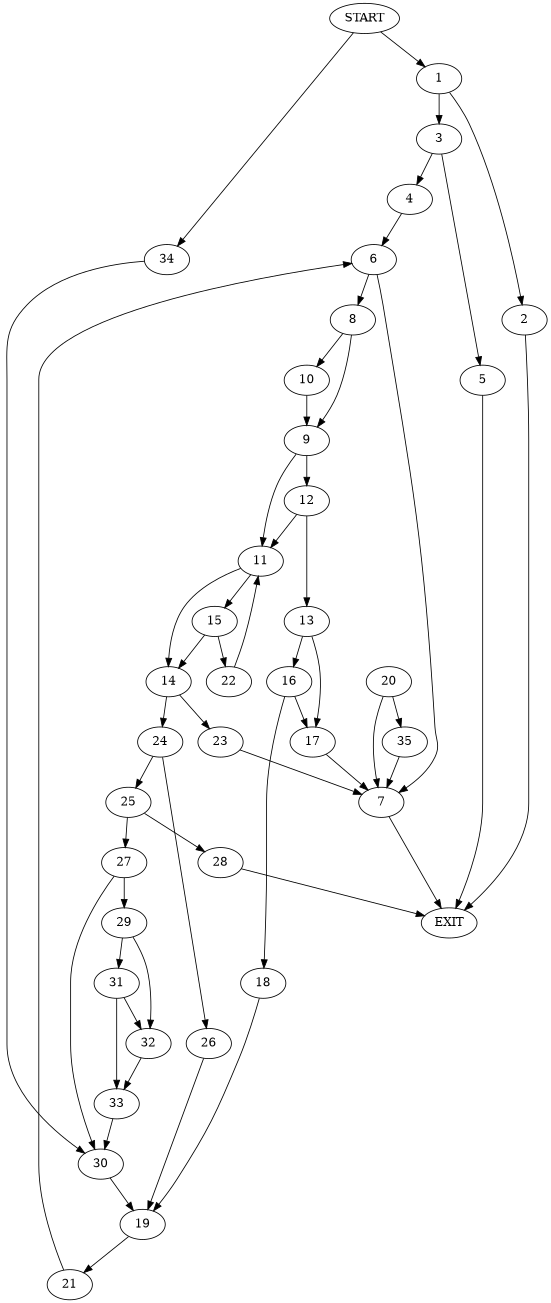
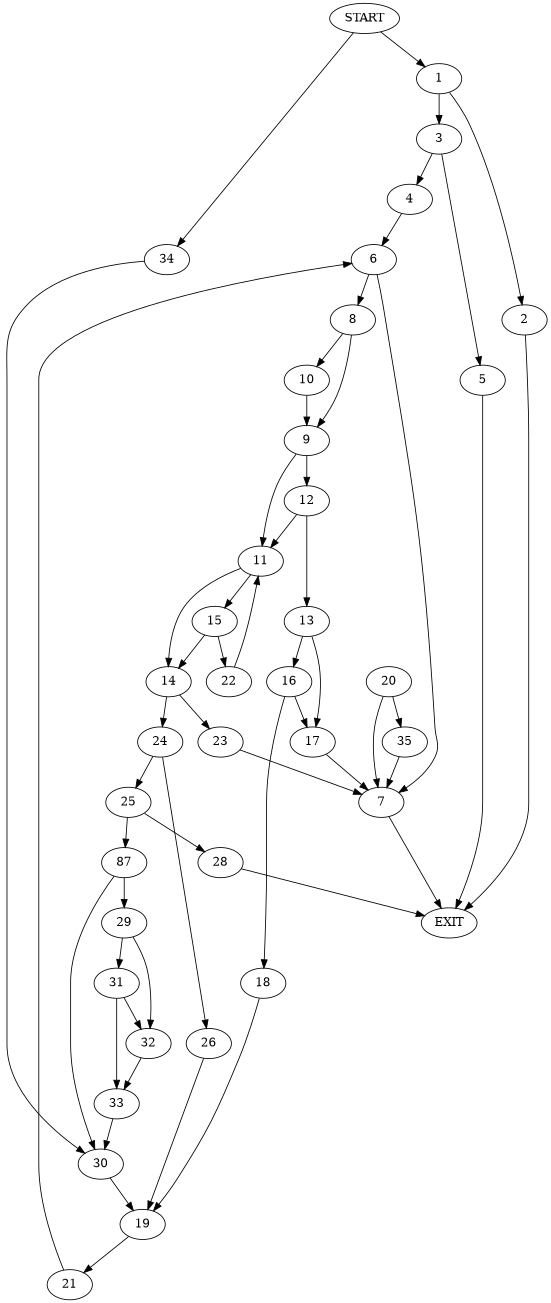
(124, 863) -> (124, 863)
